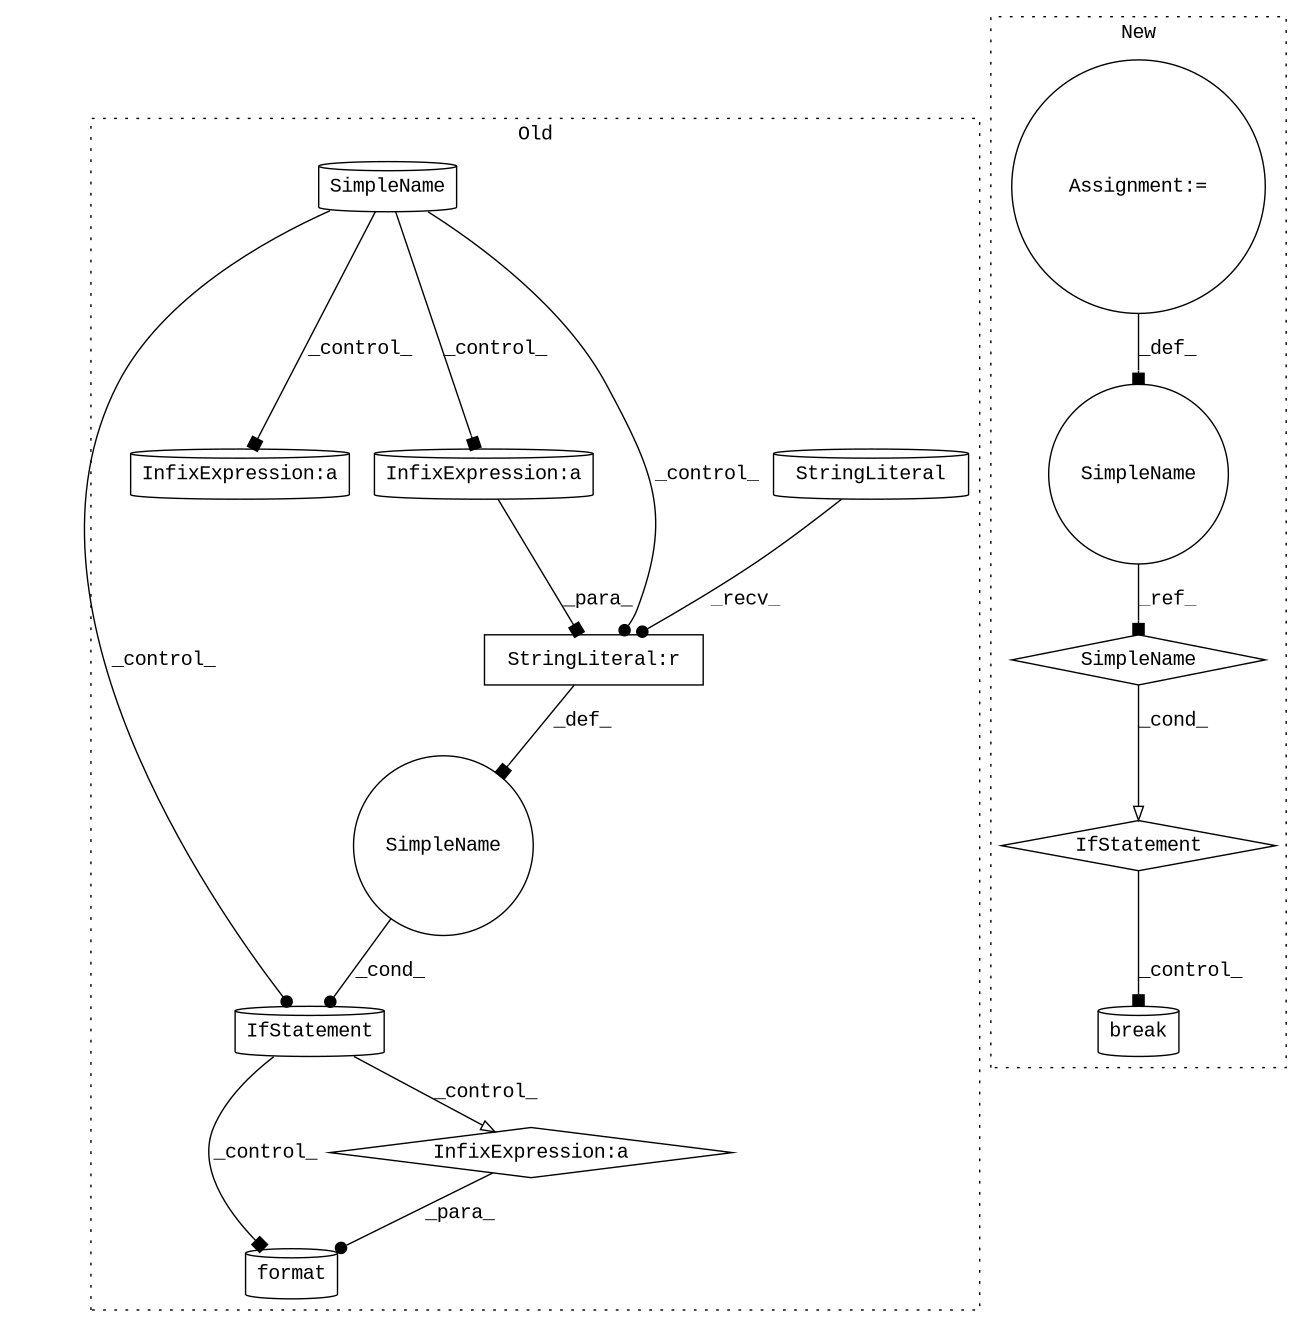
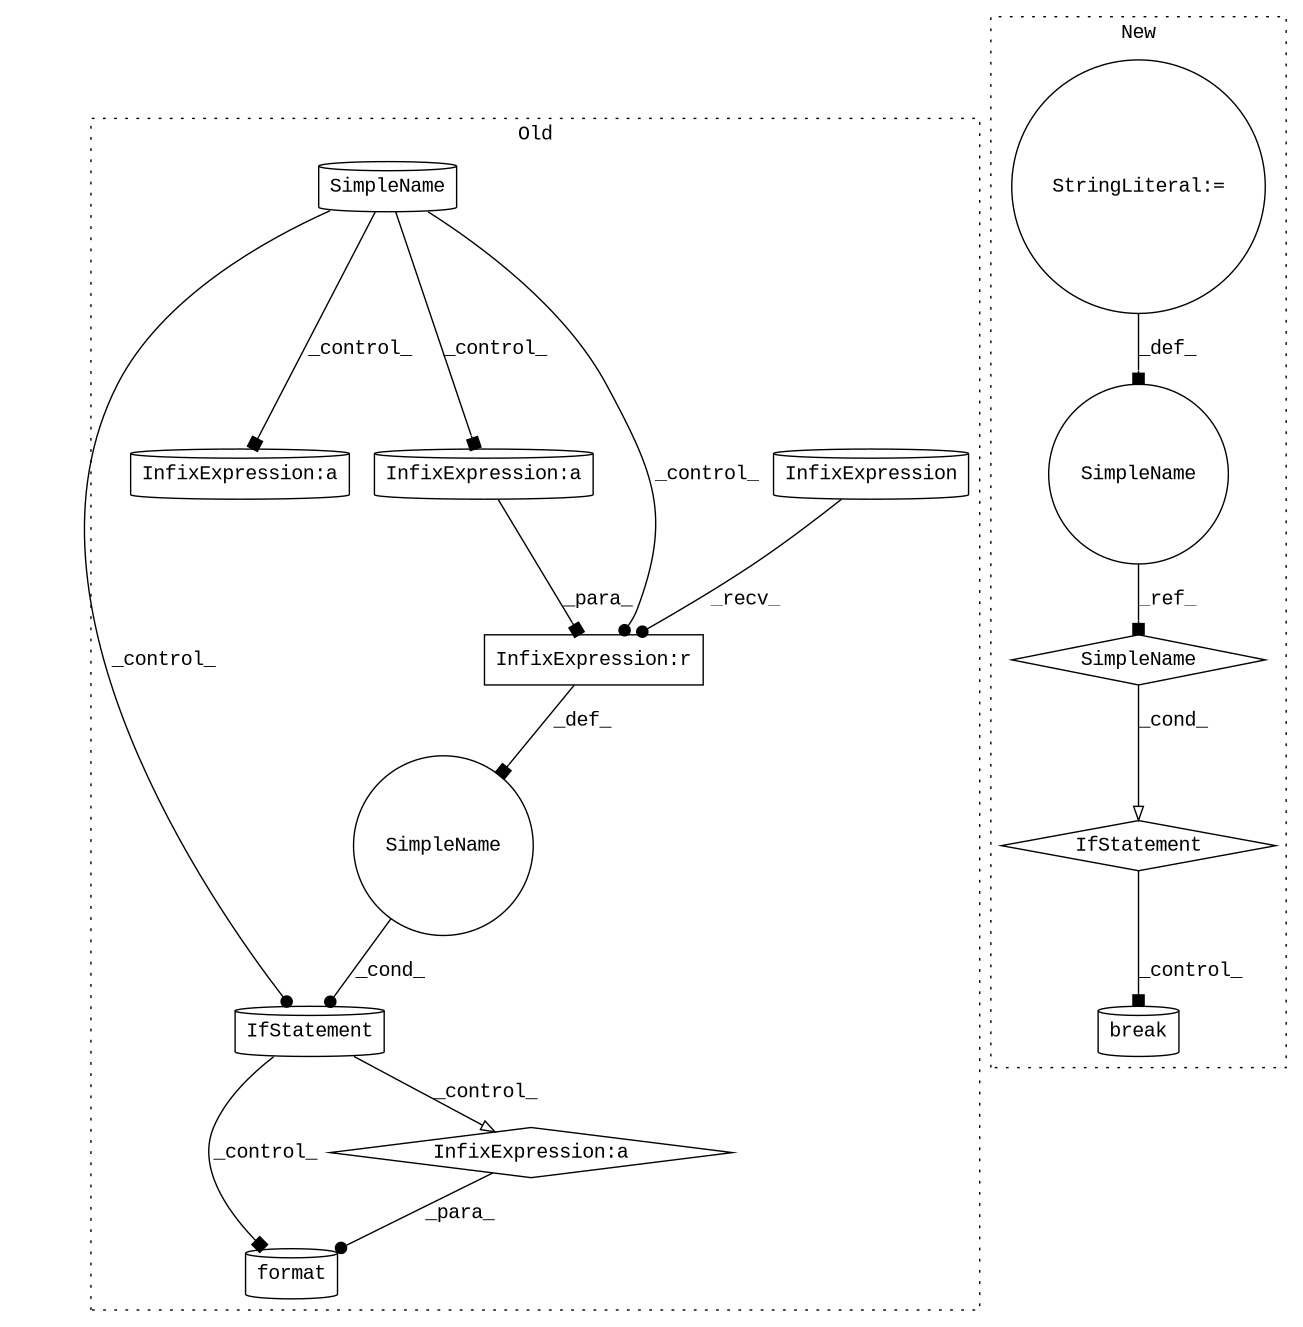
(1139, 187) -> (1139, 187)
(871, 474) -> (871, 474)
(594, 660) -> (594, 660)
